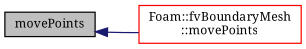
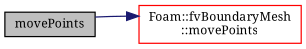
(123, 33) -> (111, 16)
